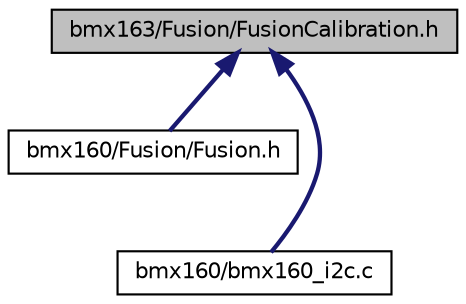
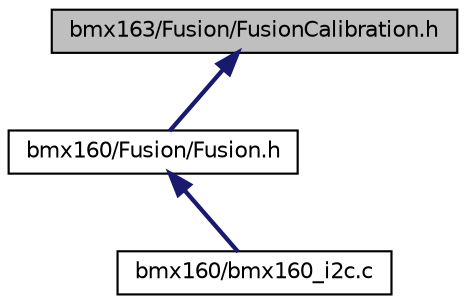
(319, 163) -> (211, 221)
